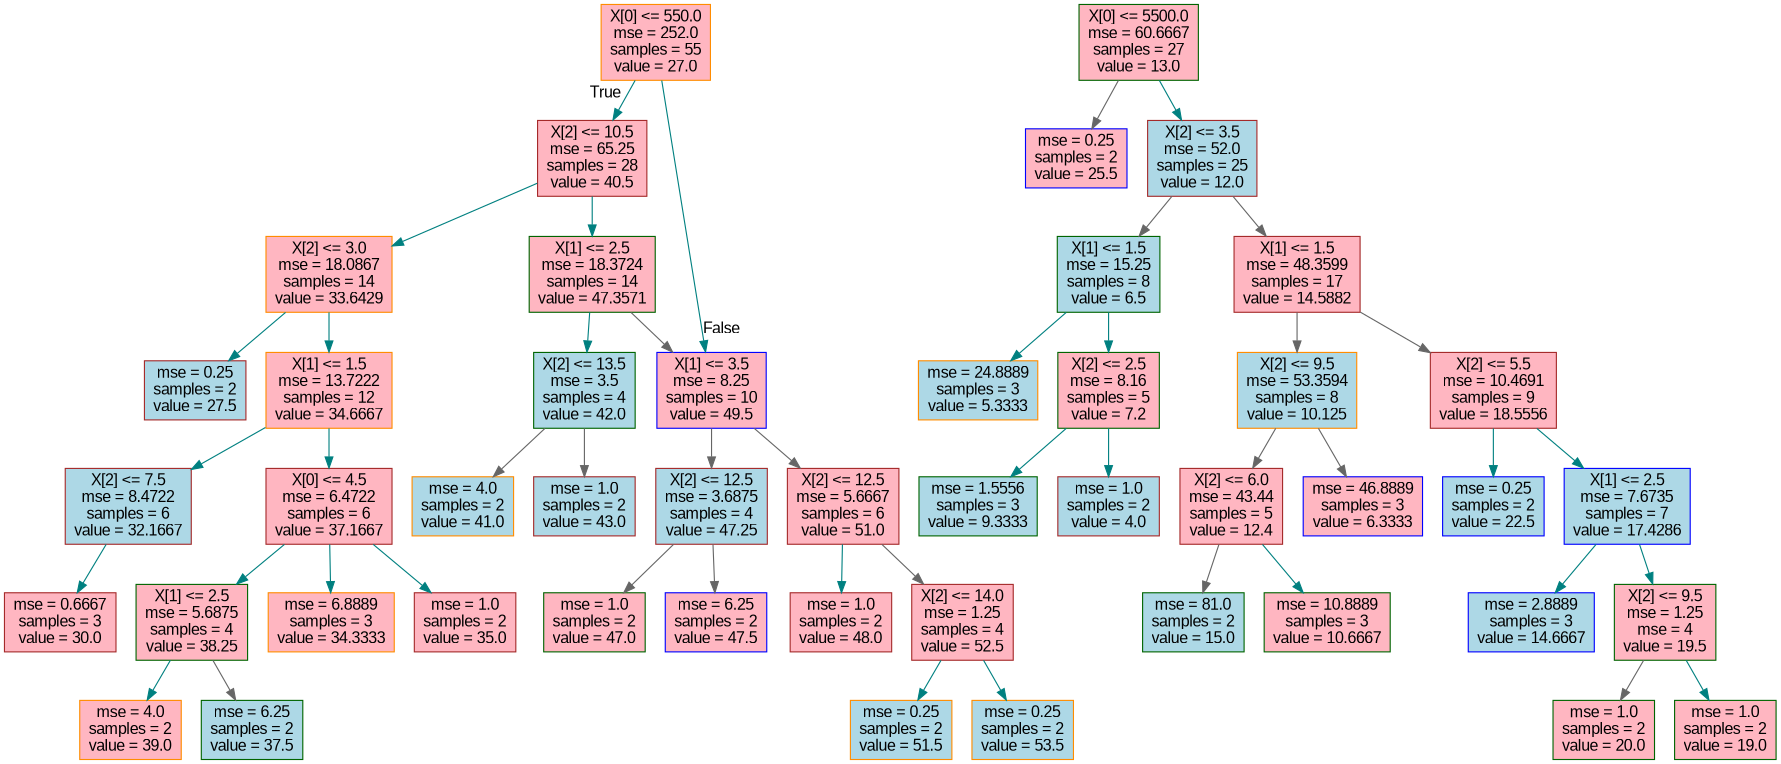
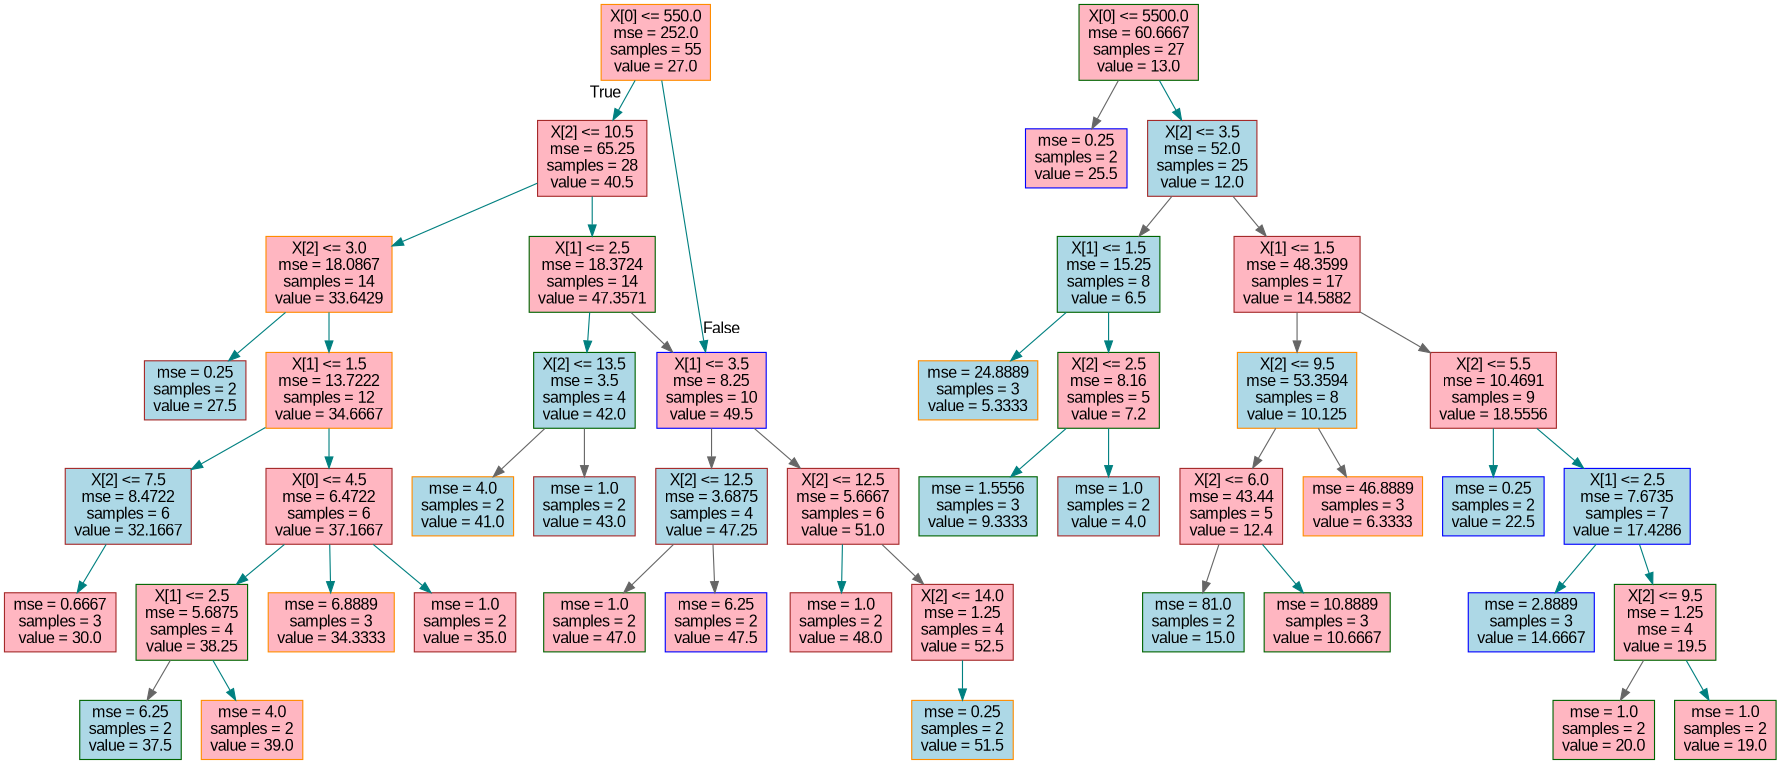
(1363, 506) -> (1363, 506)
(1023, 730) -> none
